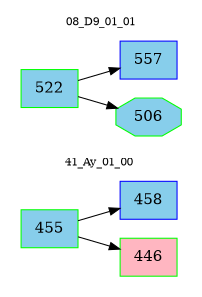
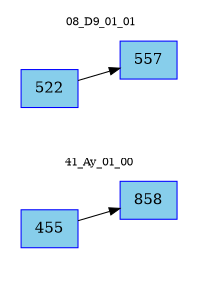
(50, 89) -> (50, 89)
(149, 117) -> none
(149, 200) -> (149, 200)
(50, 229) -> (50, 229)
(149, 257) -> none
